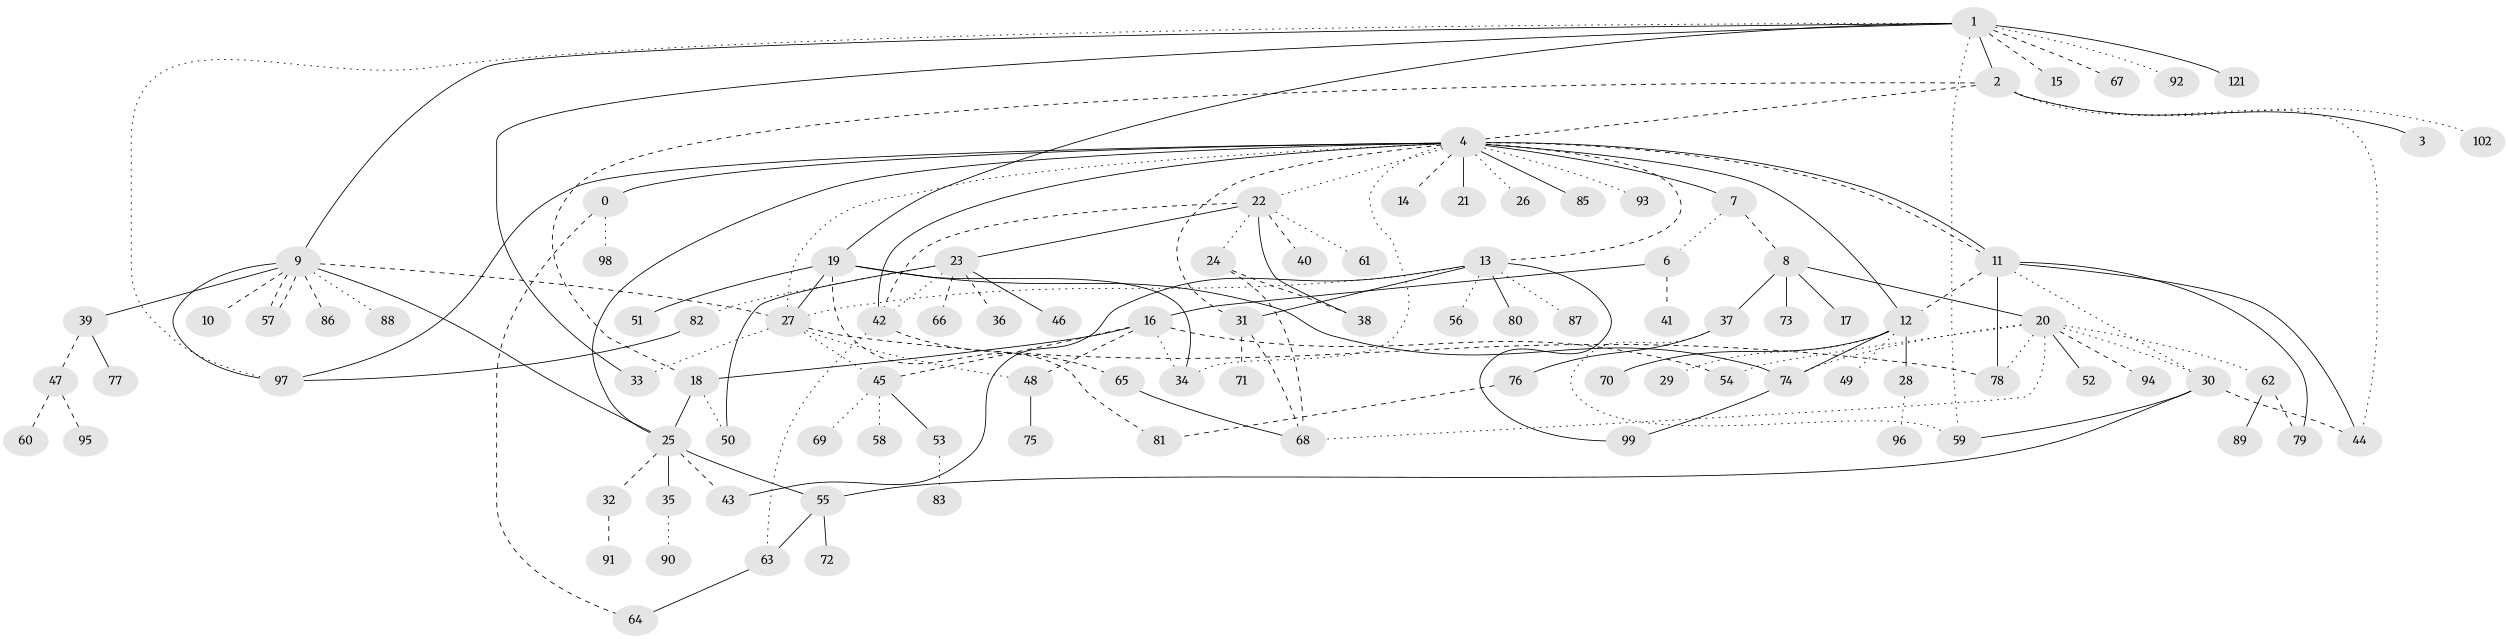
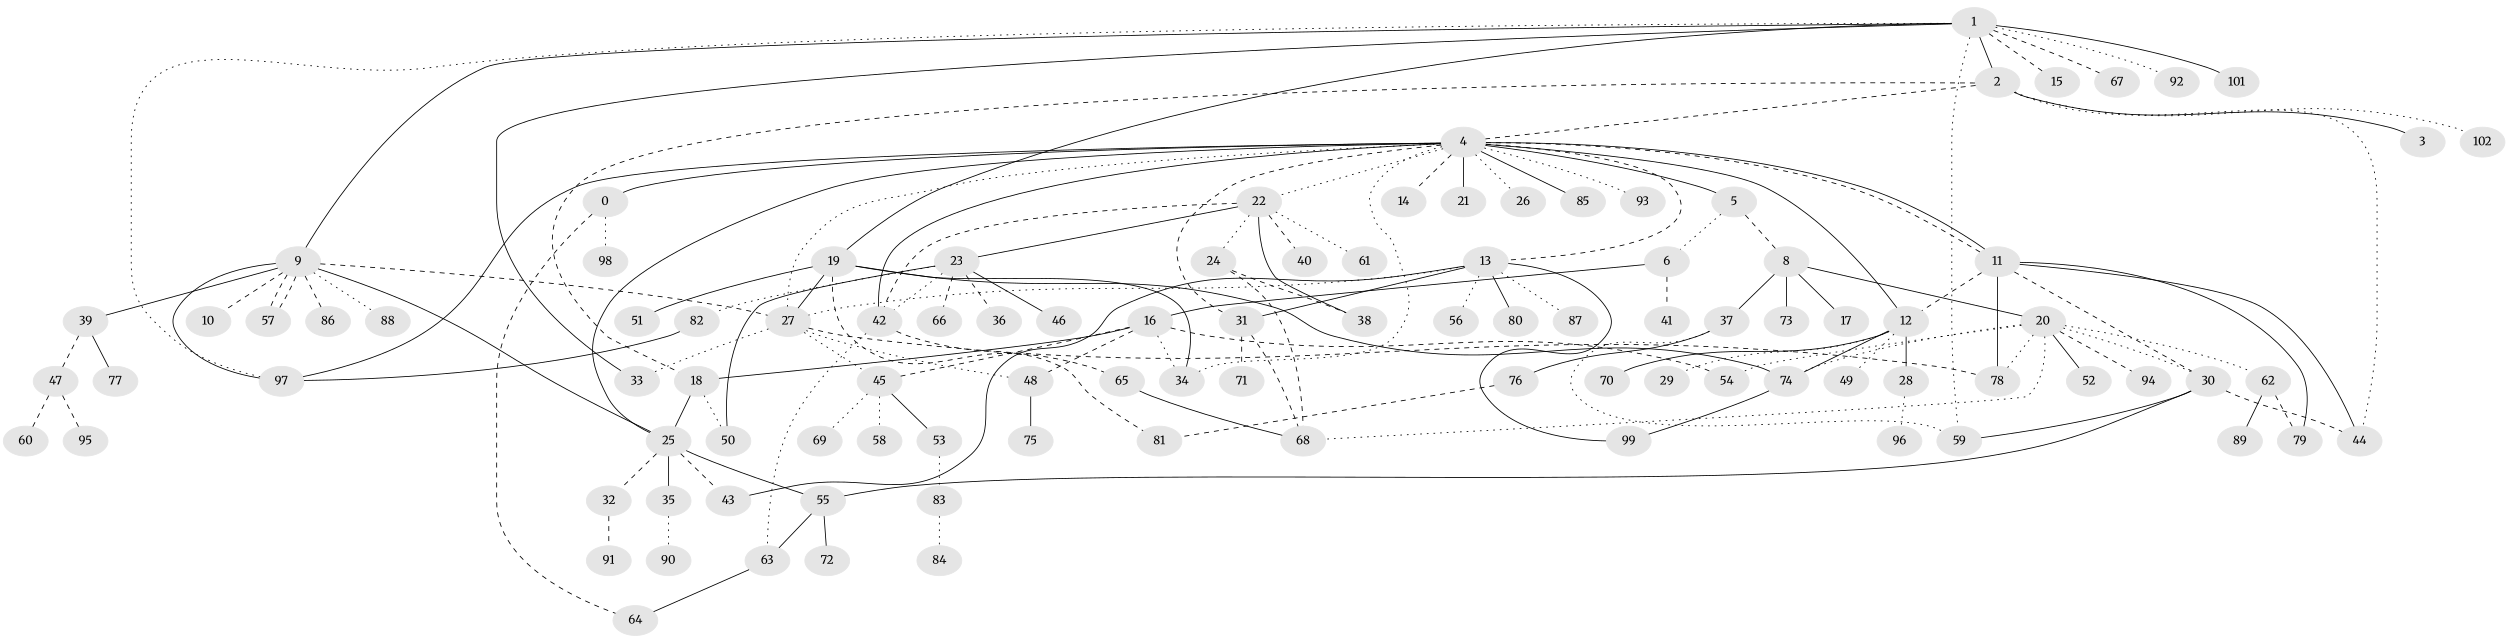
(2237, 82) -> (2237, 82)
(1734, 202) -> (1734, 202)
(2103, 322) -> (2103, 322)
none -> (939, 561)
